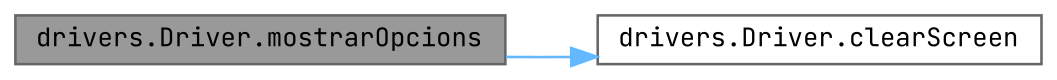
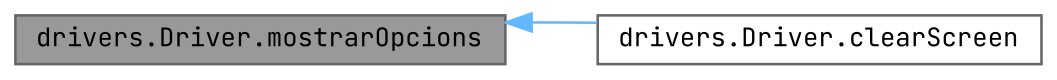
(538, 57) -> (565, 23)
